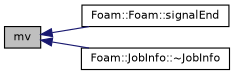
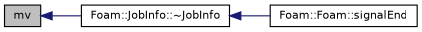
(71, 30) -> (256, 16)
